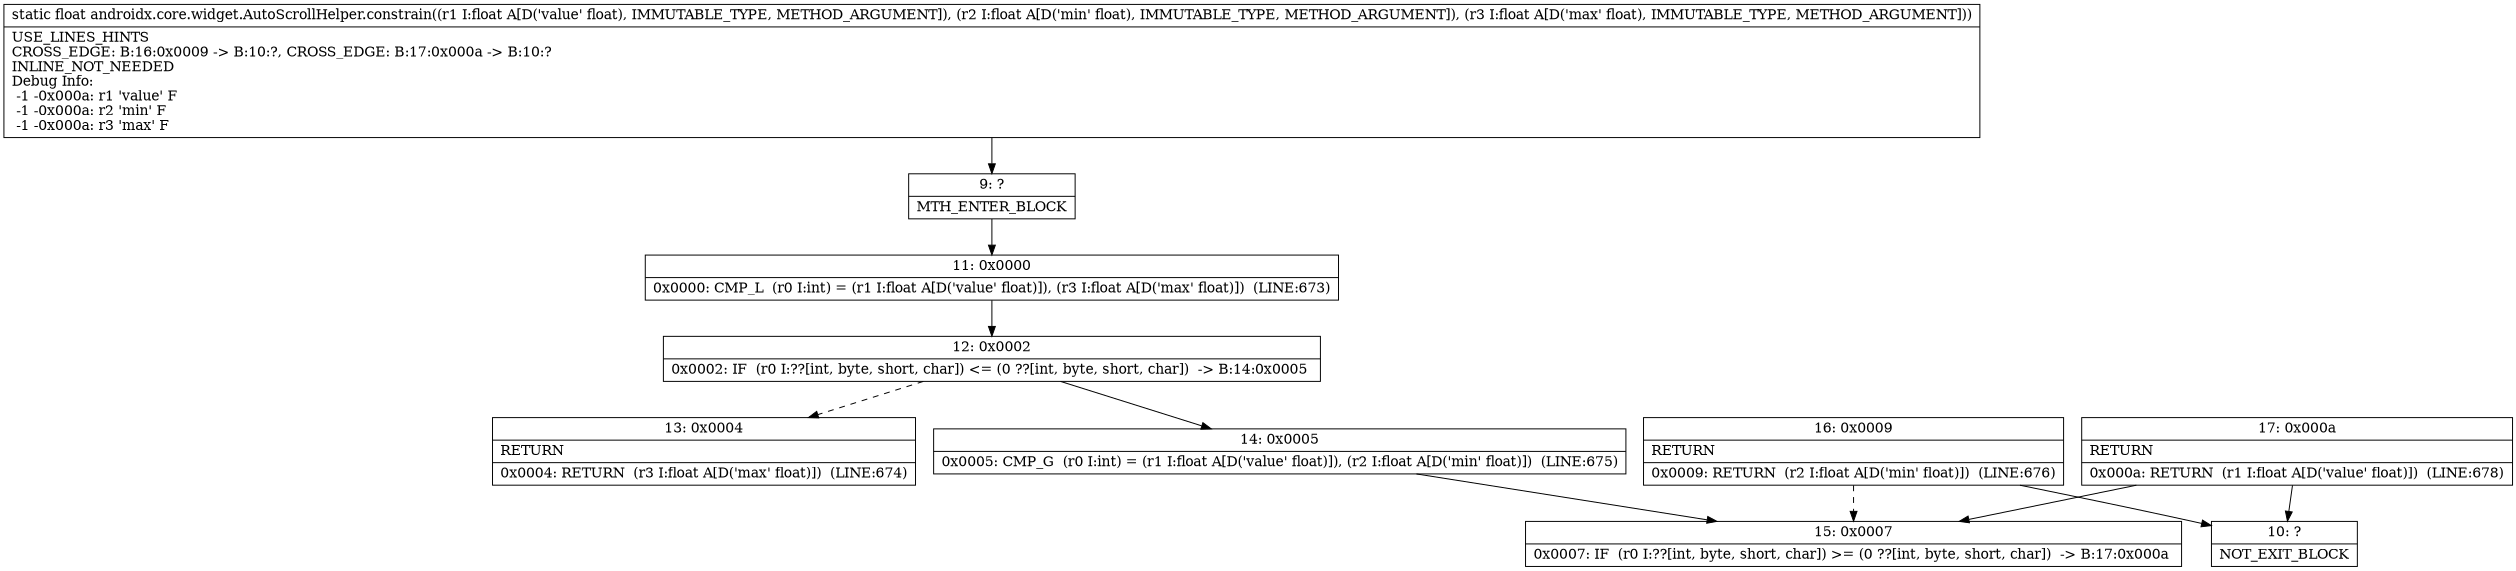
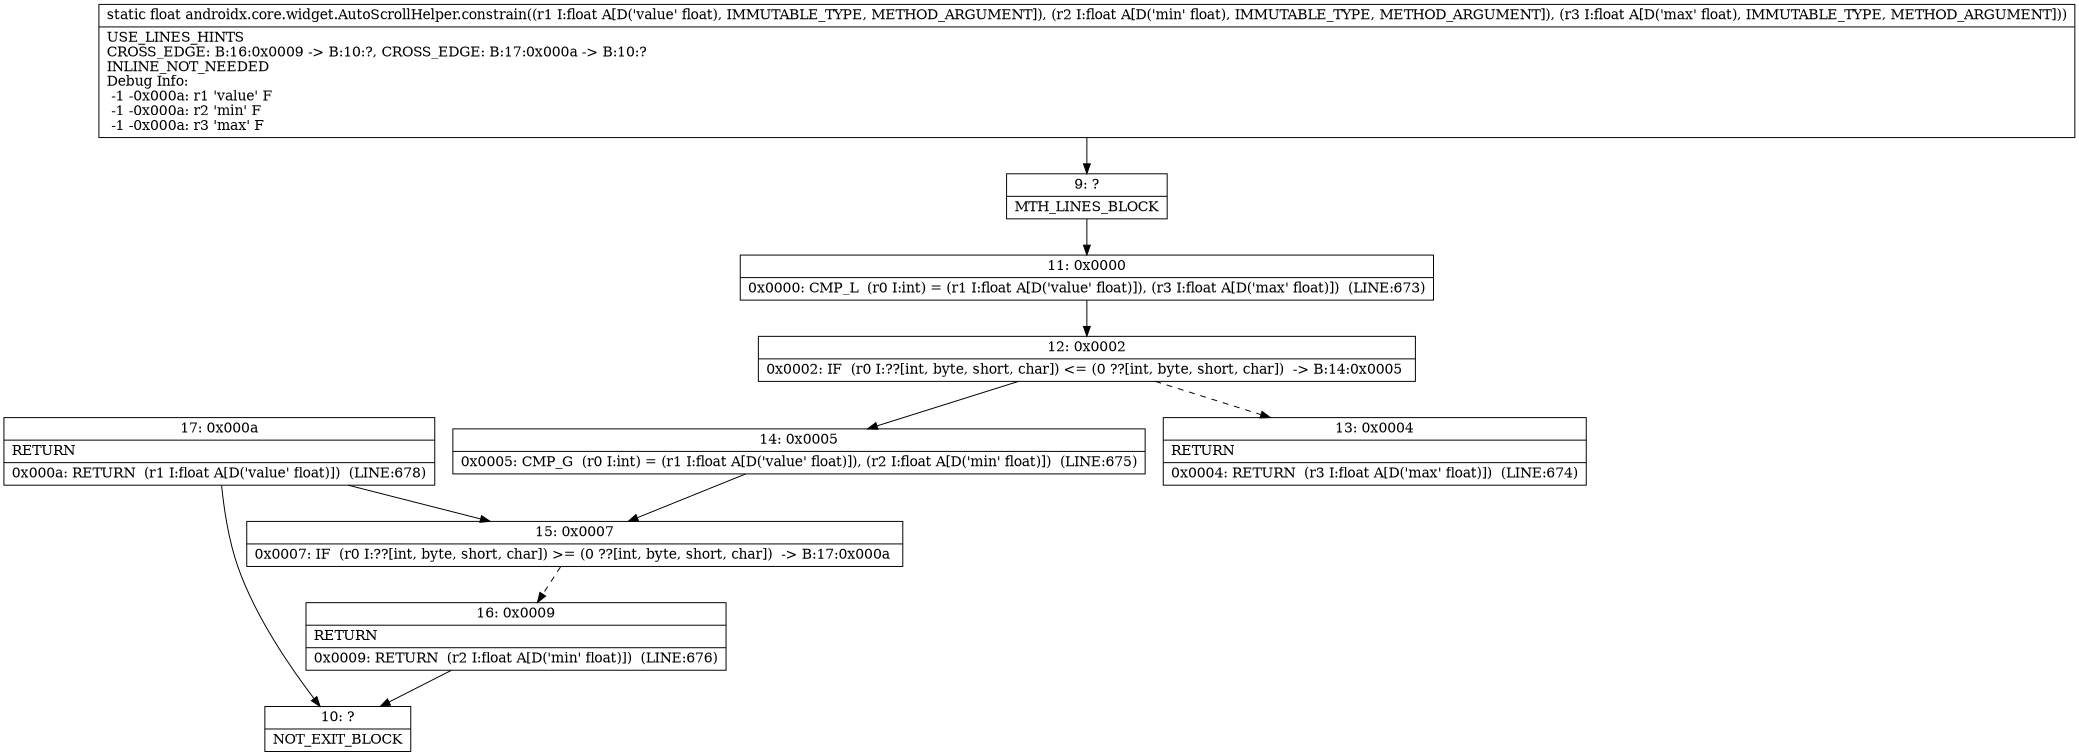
(992, 207) -> (1087, 207)
(1854, 498) -> (552, 580)
